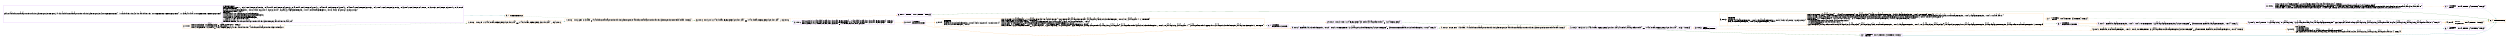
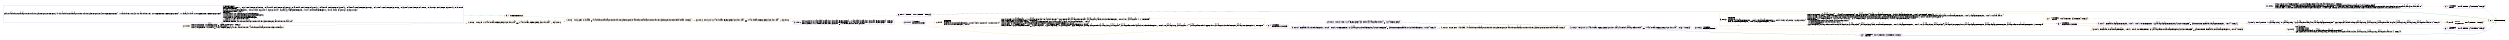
(1705, 27) -> (1707, 27)
